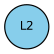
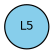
(27, 27) -> (27, 27)
